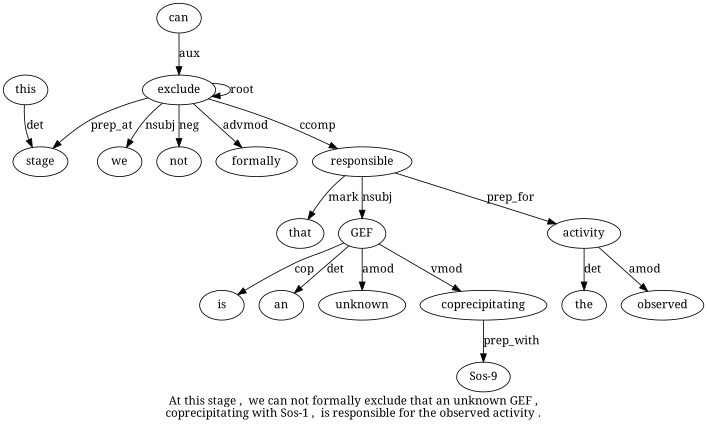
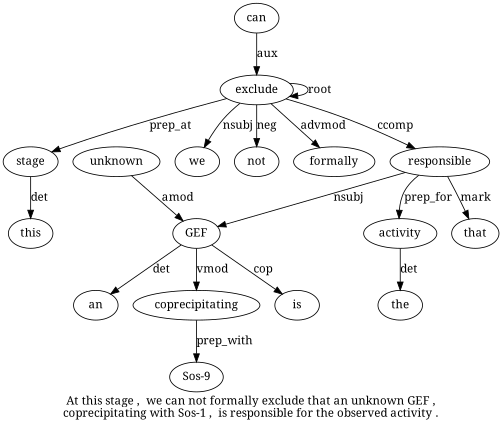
(25, 123) -> (31, 193)
(362, 265) -> (154, 195)
(662, 305) -> none
